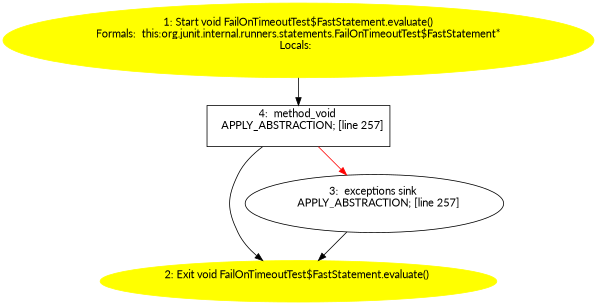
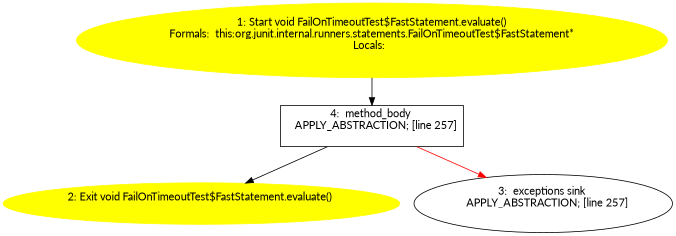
(298, 126) -> (372, 126)
(335, 244) -> none
